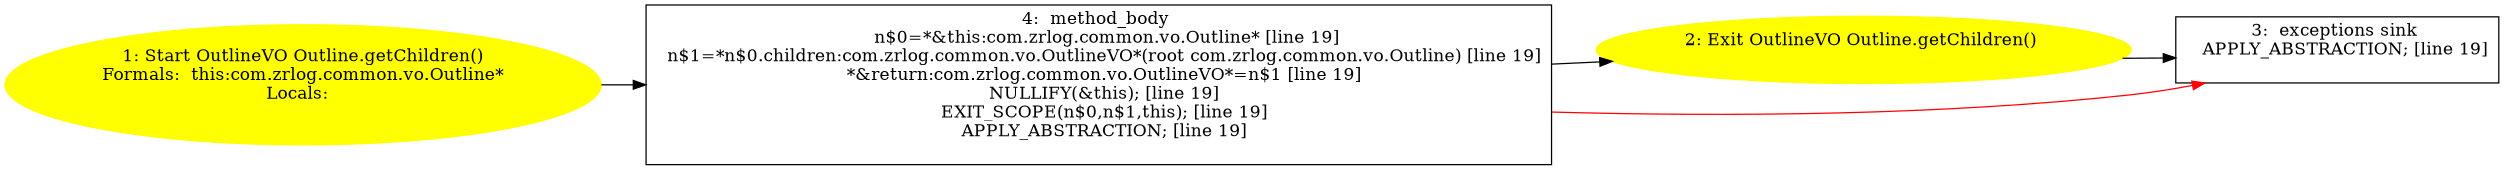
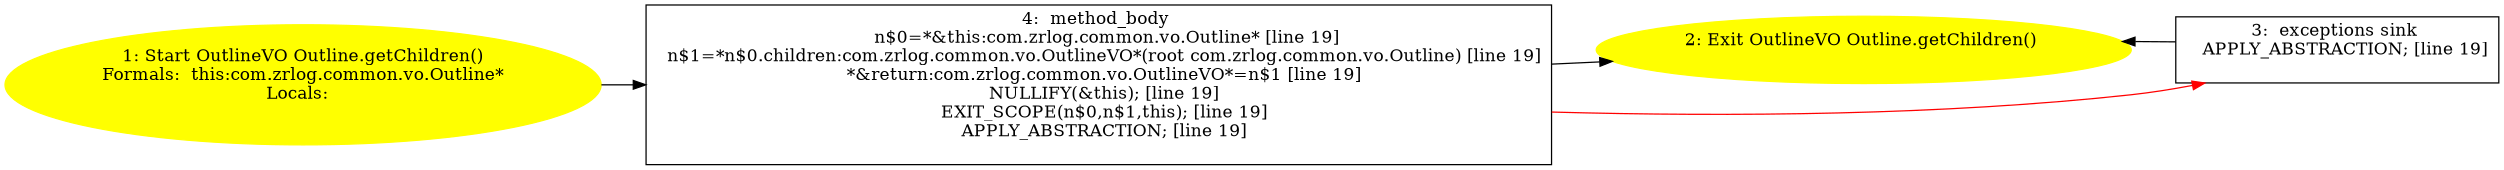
(2143, 58) -> (2156, 42)
